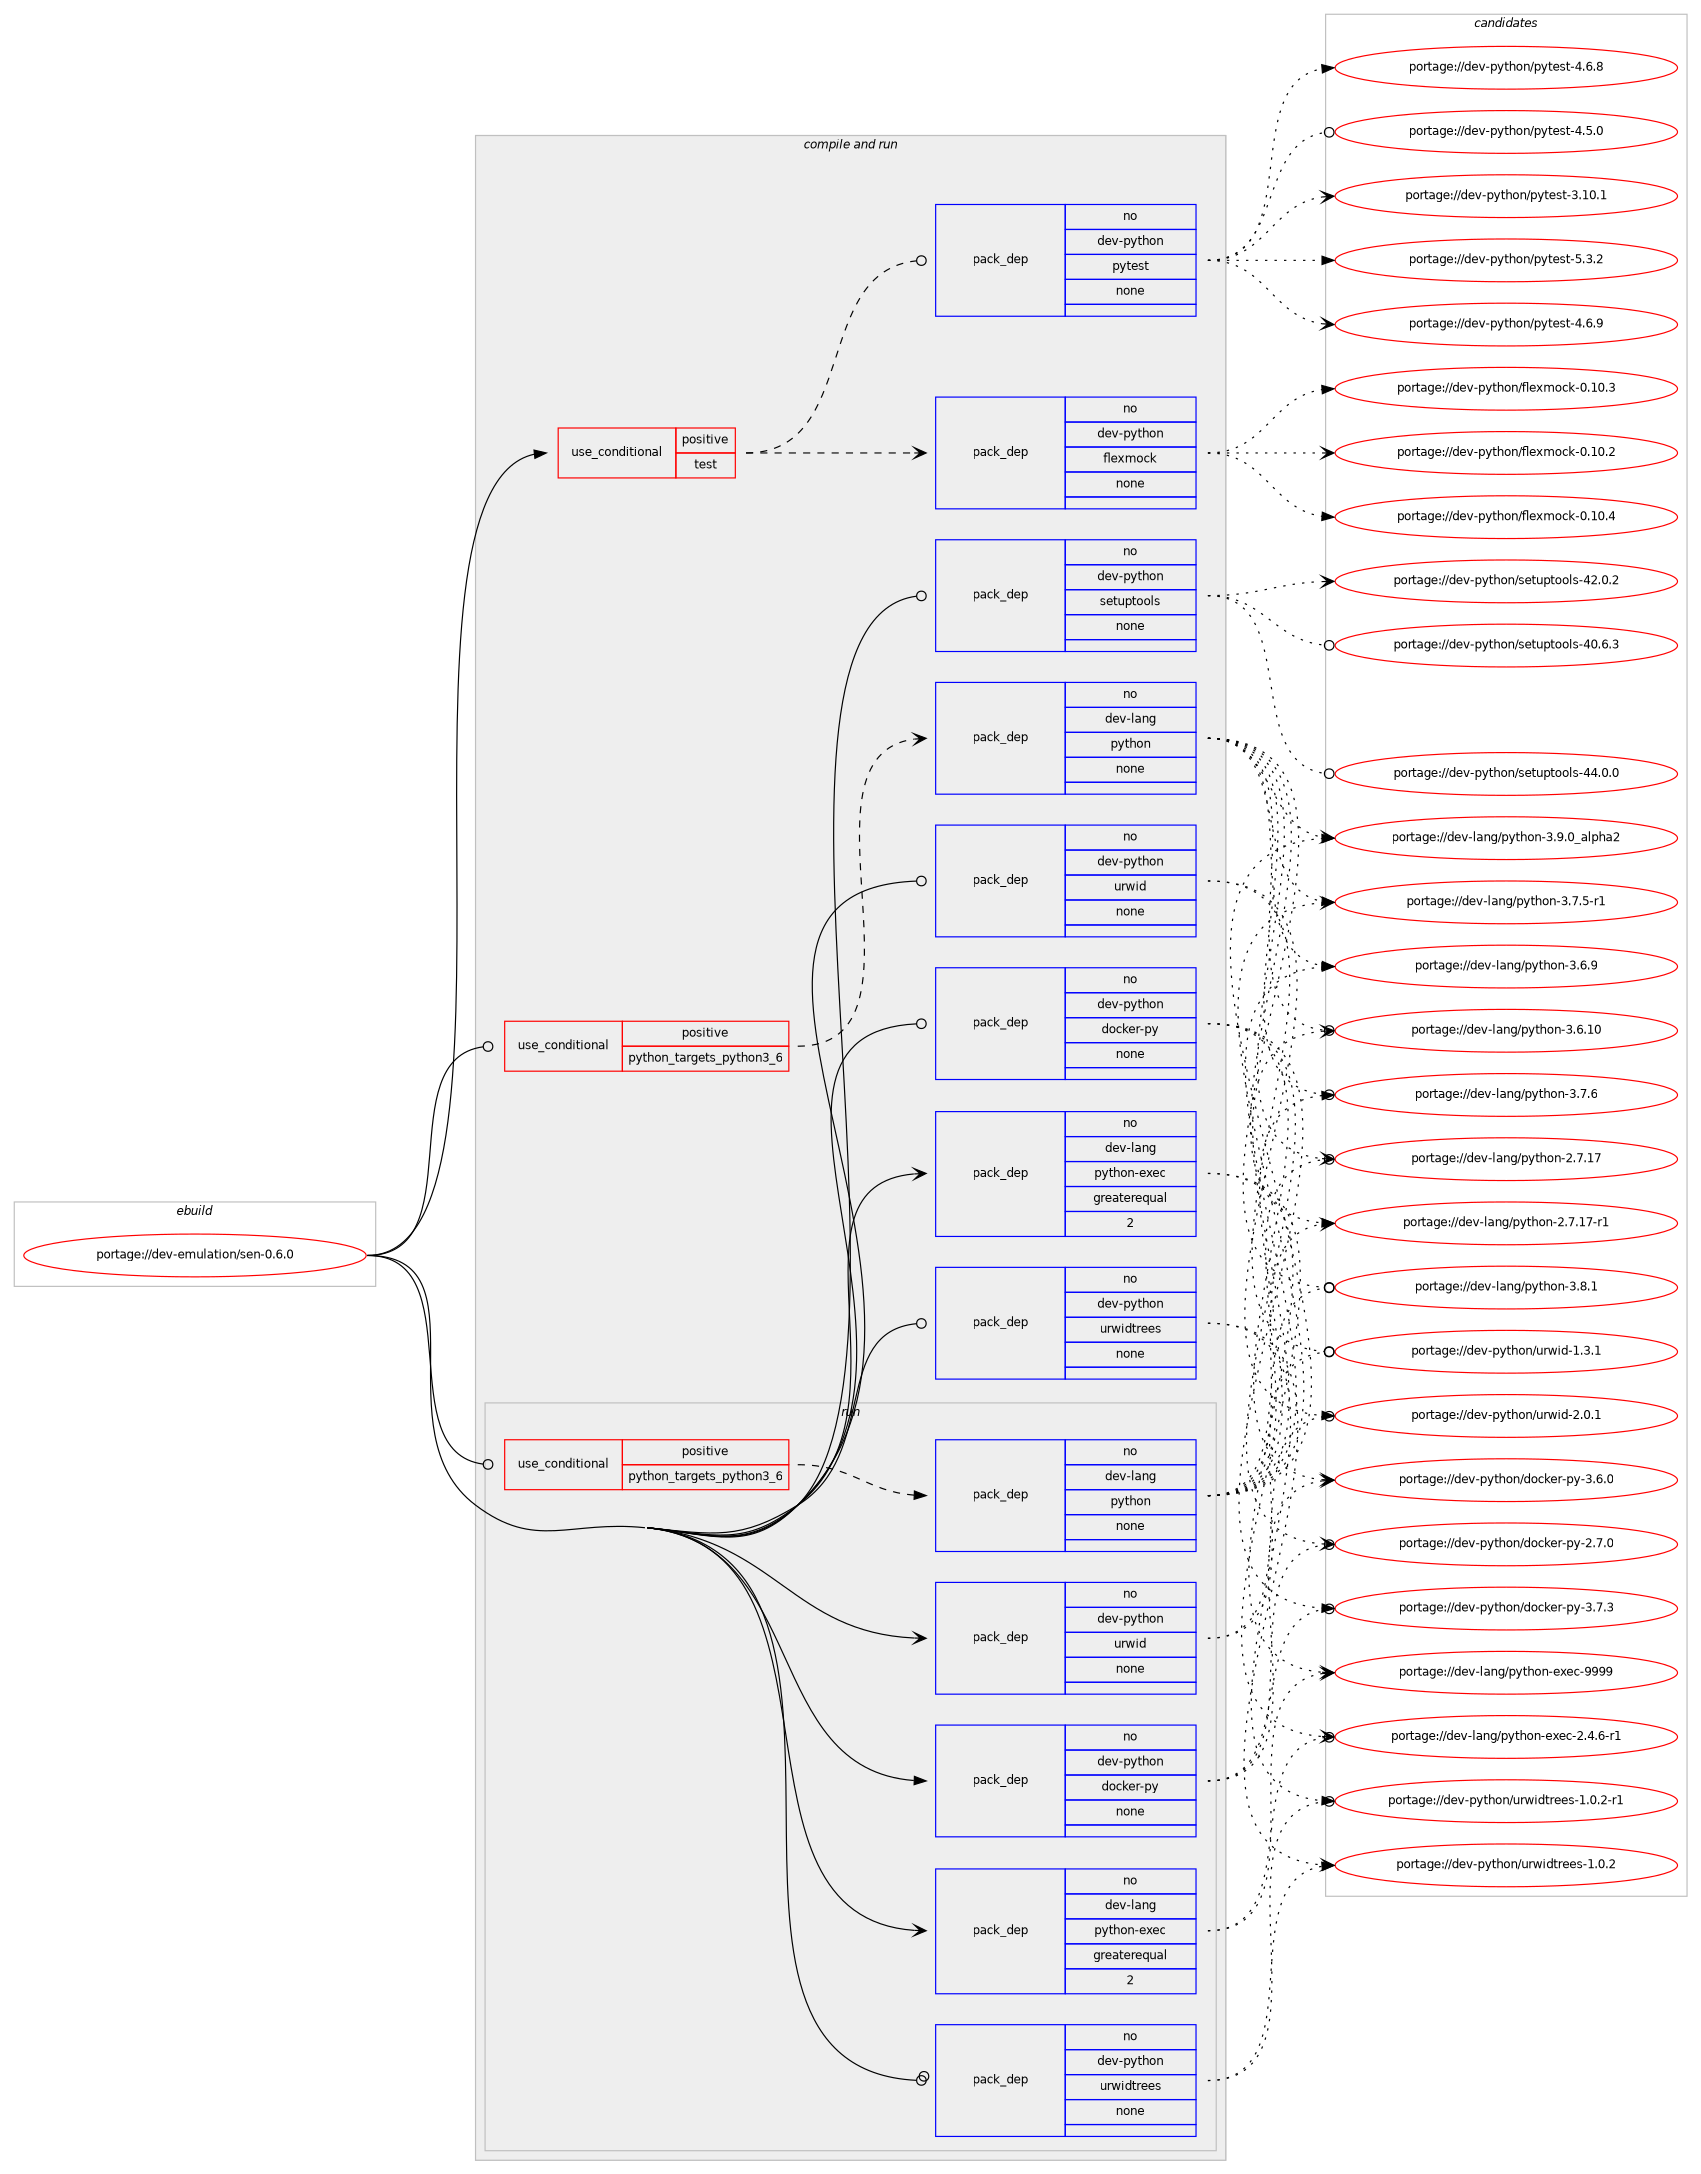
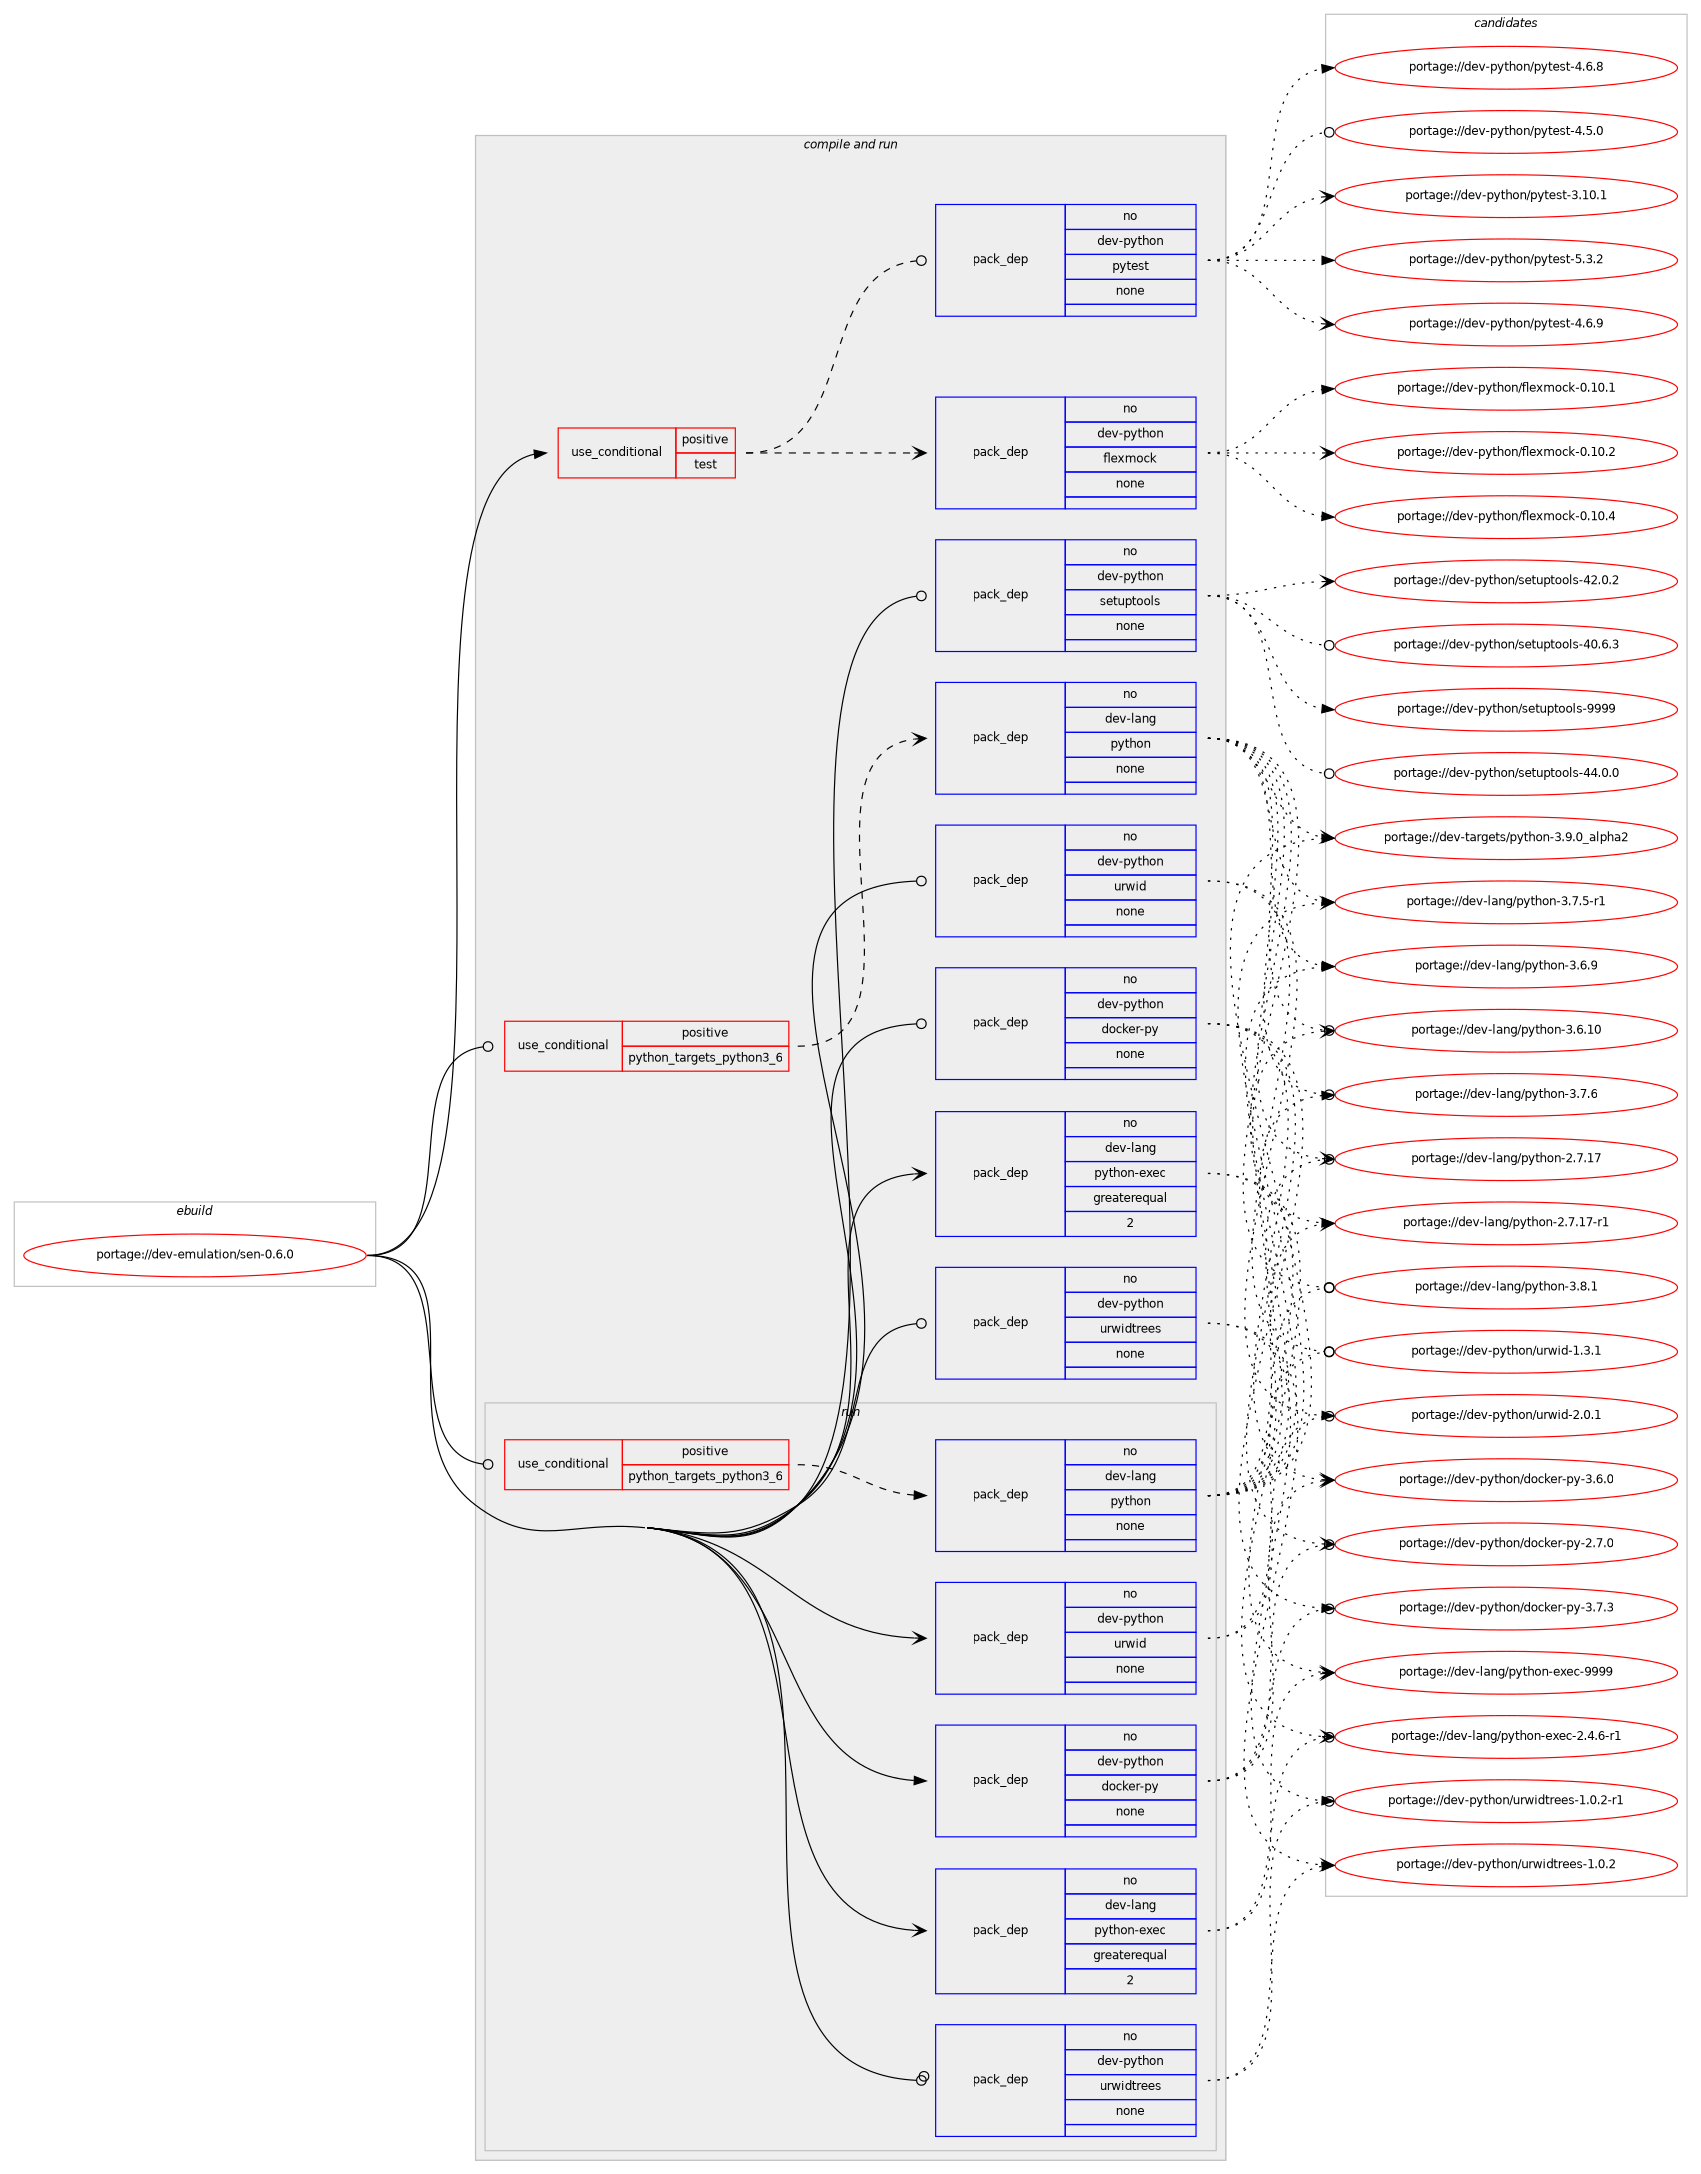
(1506, 389) -> (1506, 389)
none -> (1506, 710)
(1506, 838) -> (1506, 838)
